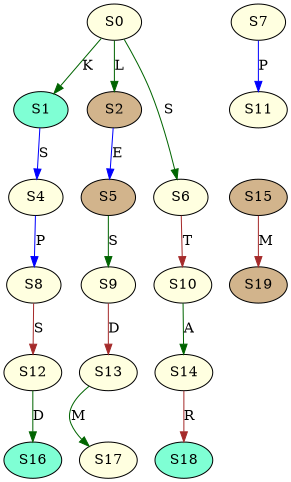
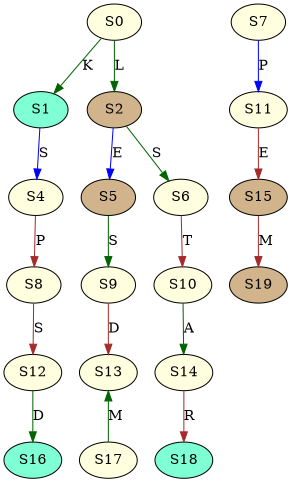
(155, 102) -> (144, 149)
none -> (258, 149)
(35, 236) -> (35, 236)
(70, 411) -> (108, 421)
